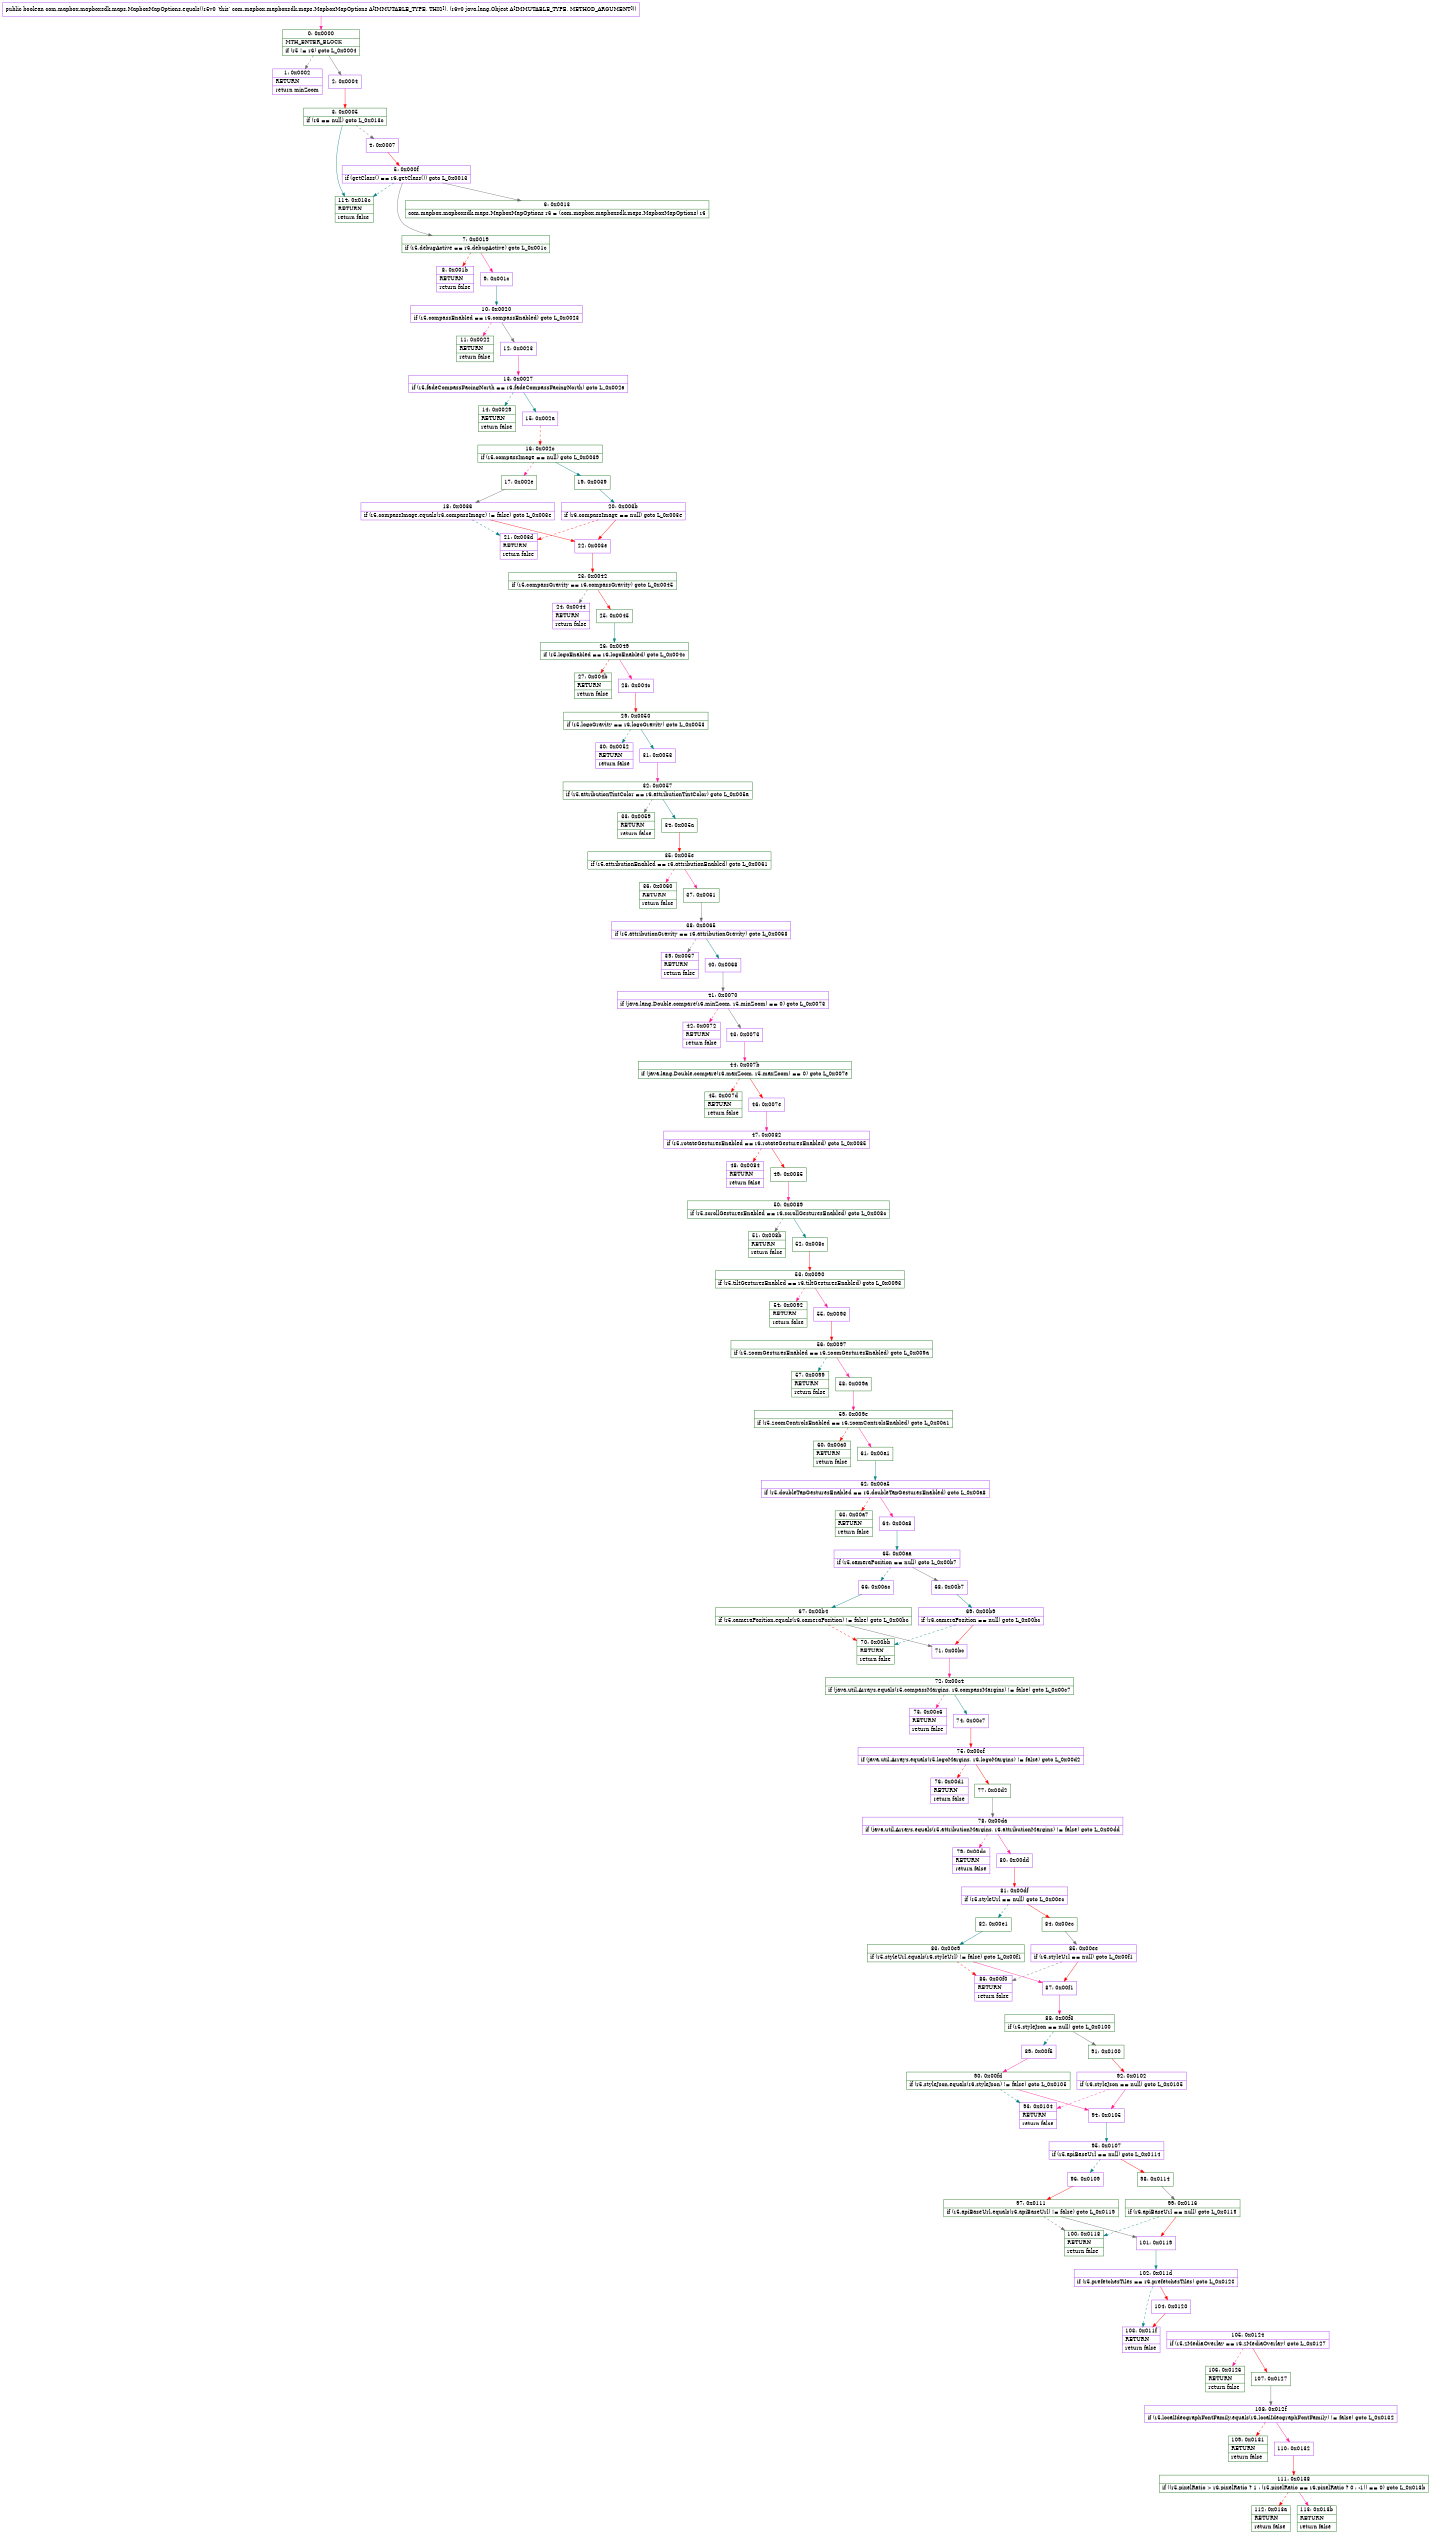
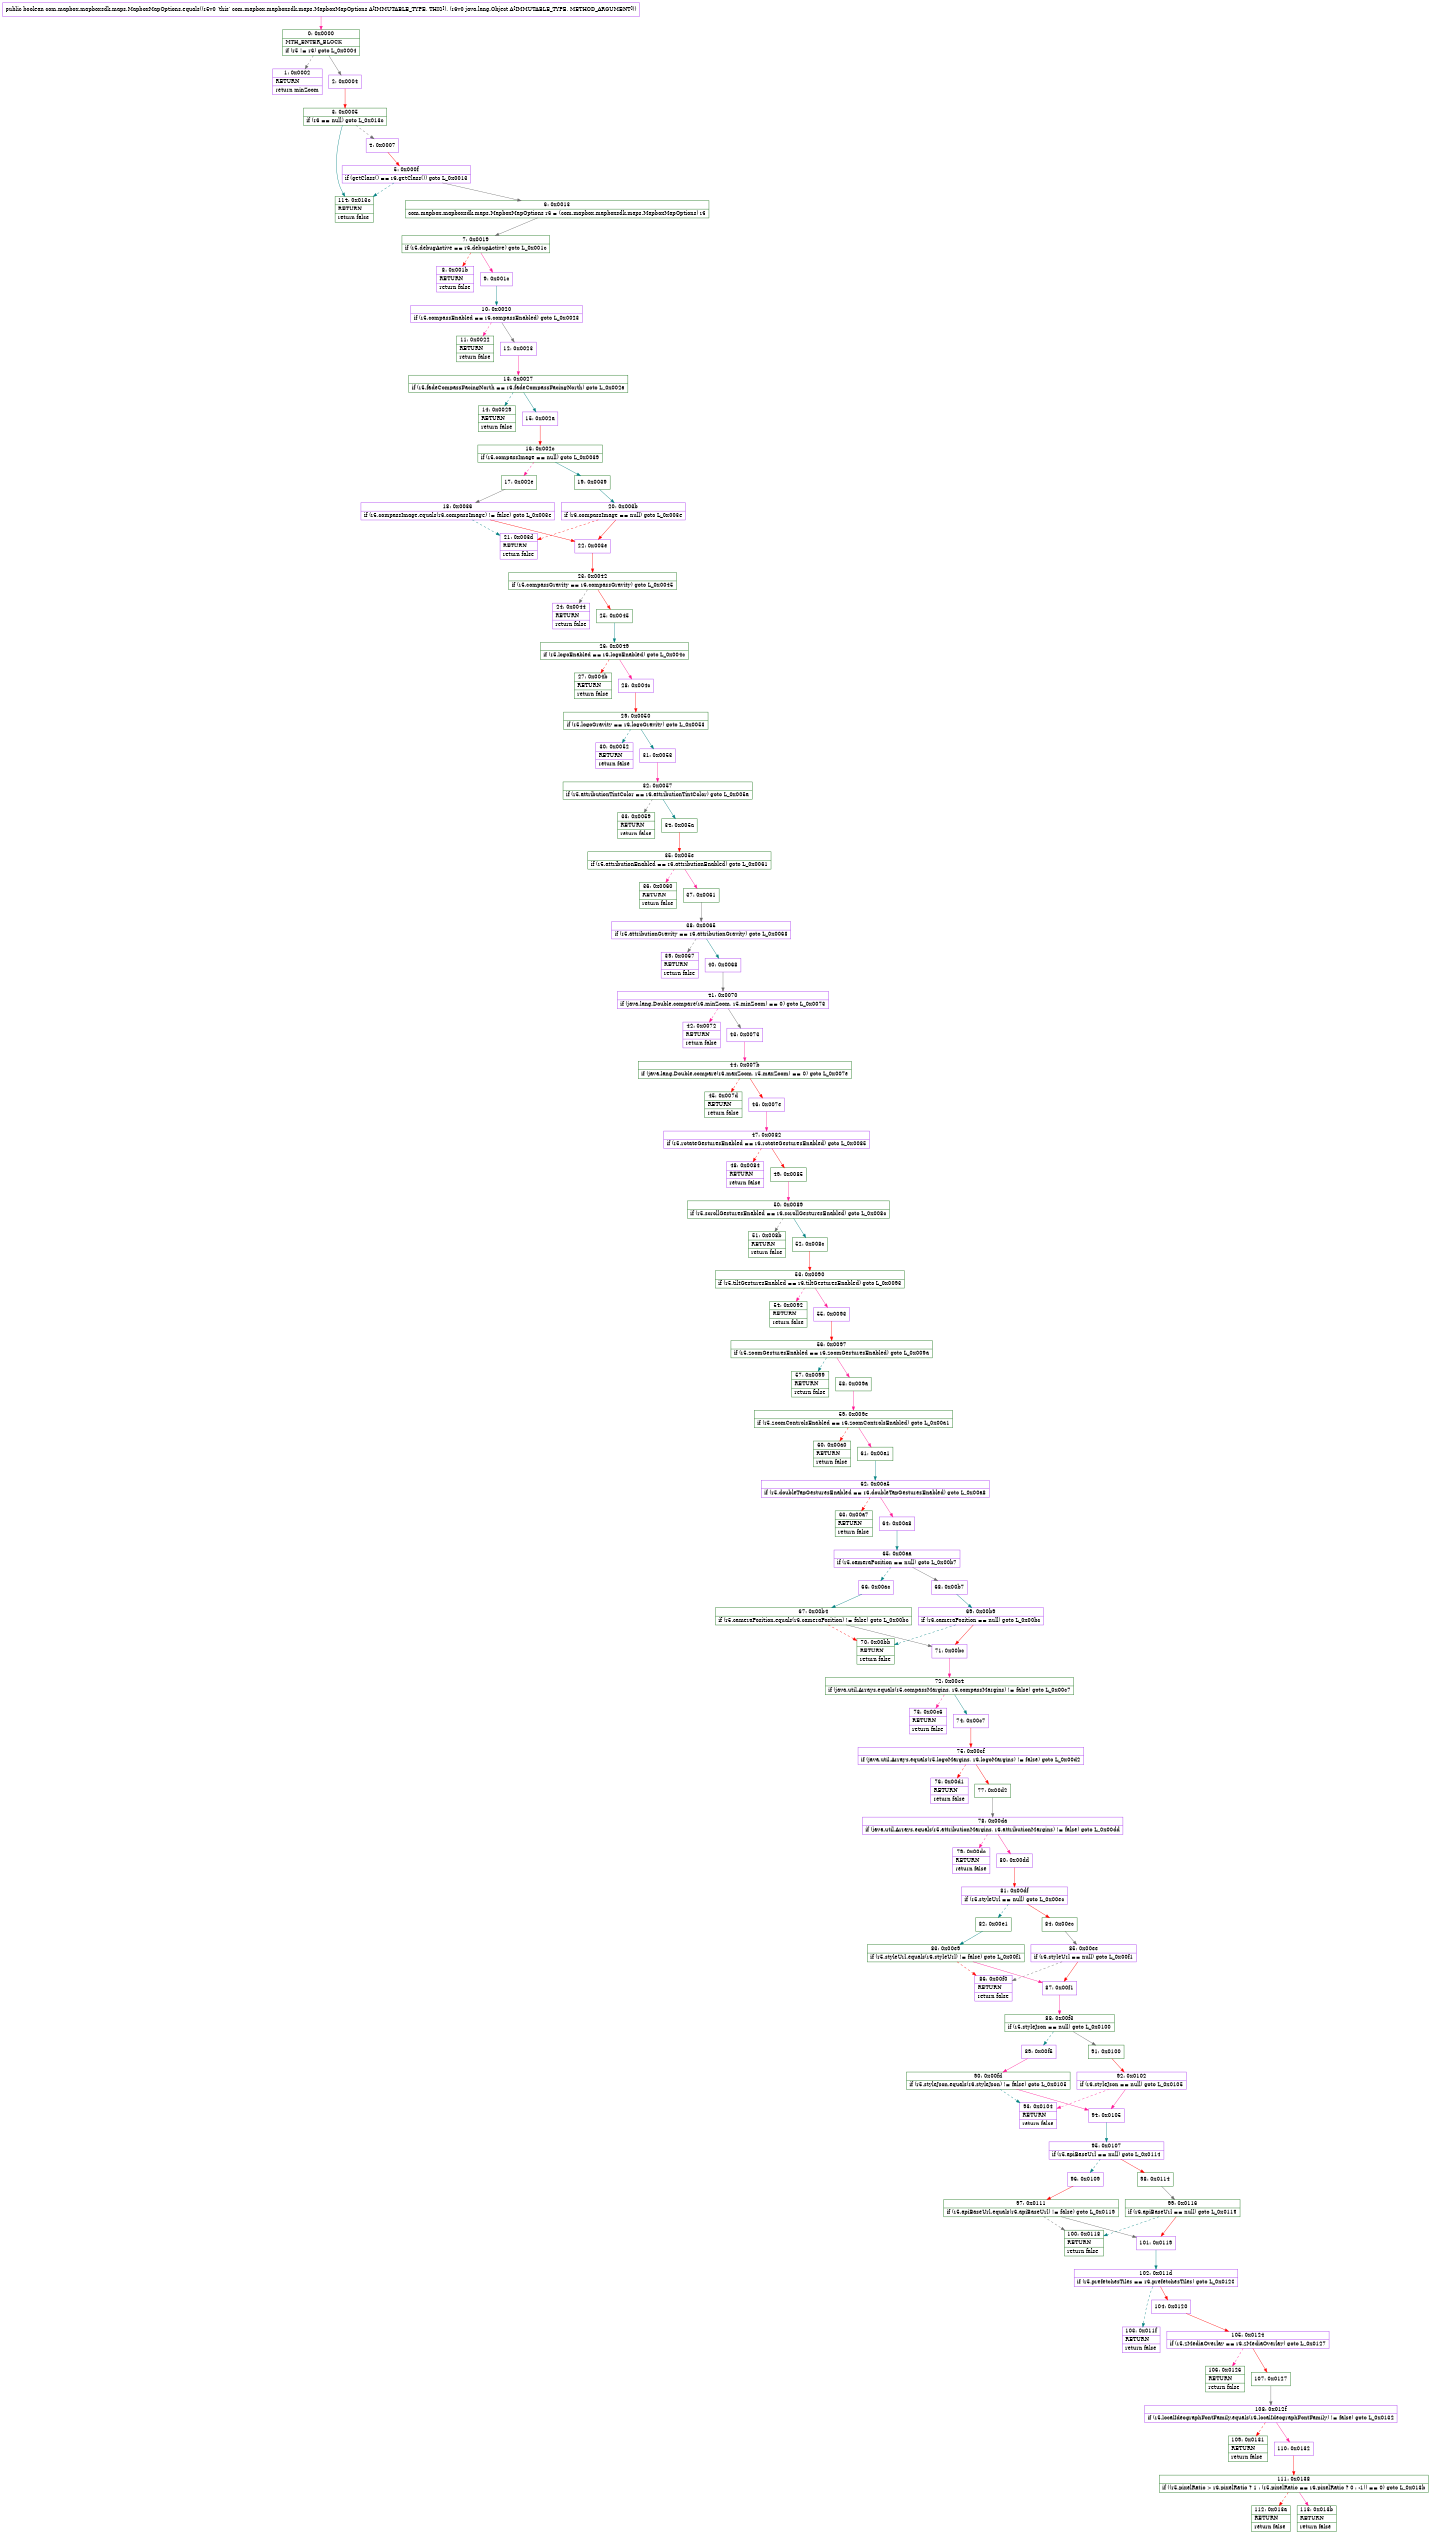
(399, 217) -> (518, 226)
(518, 384) -> (518, 384)
(540, 433) -> (540, 433)
(1160, 2319) -> (1206, 2322)
